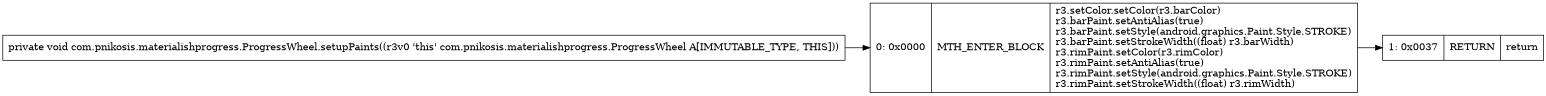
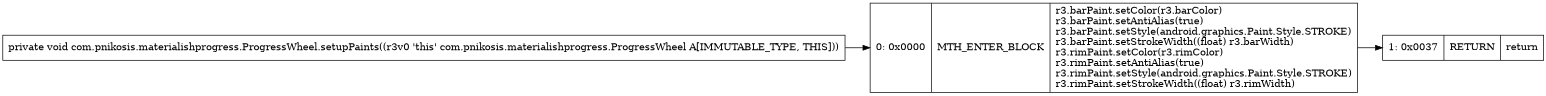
(1138, 11) -> (1139, 11)
